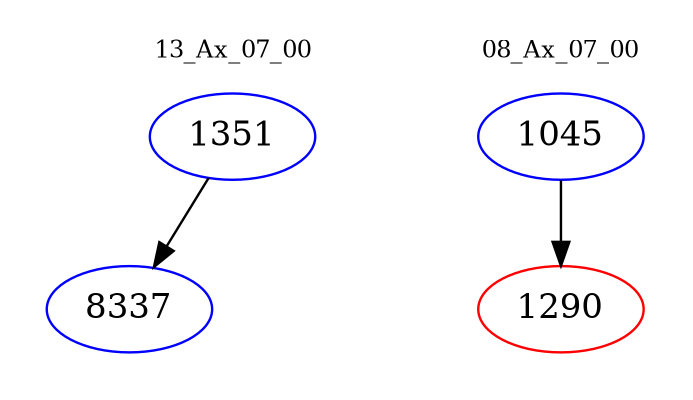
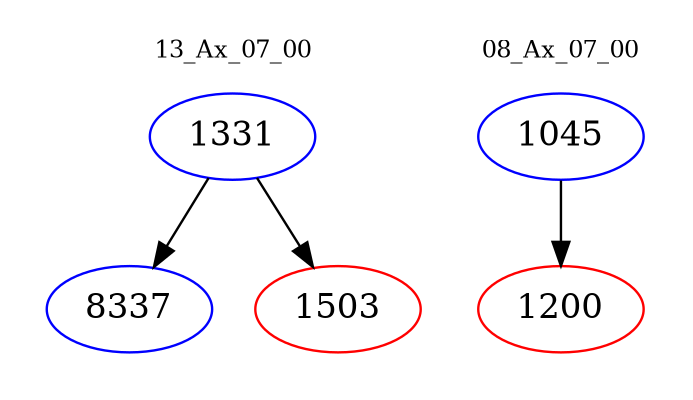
(233, 137) -> (233, 137)
none -> (338, 309)
(561, 309) -> (561, 309)
